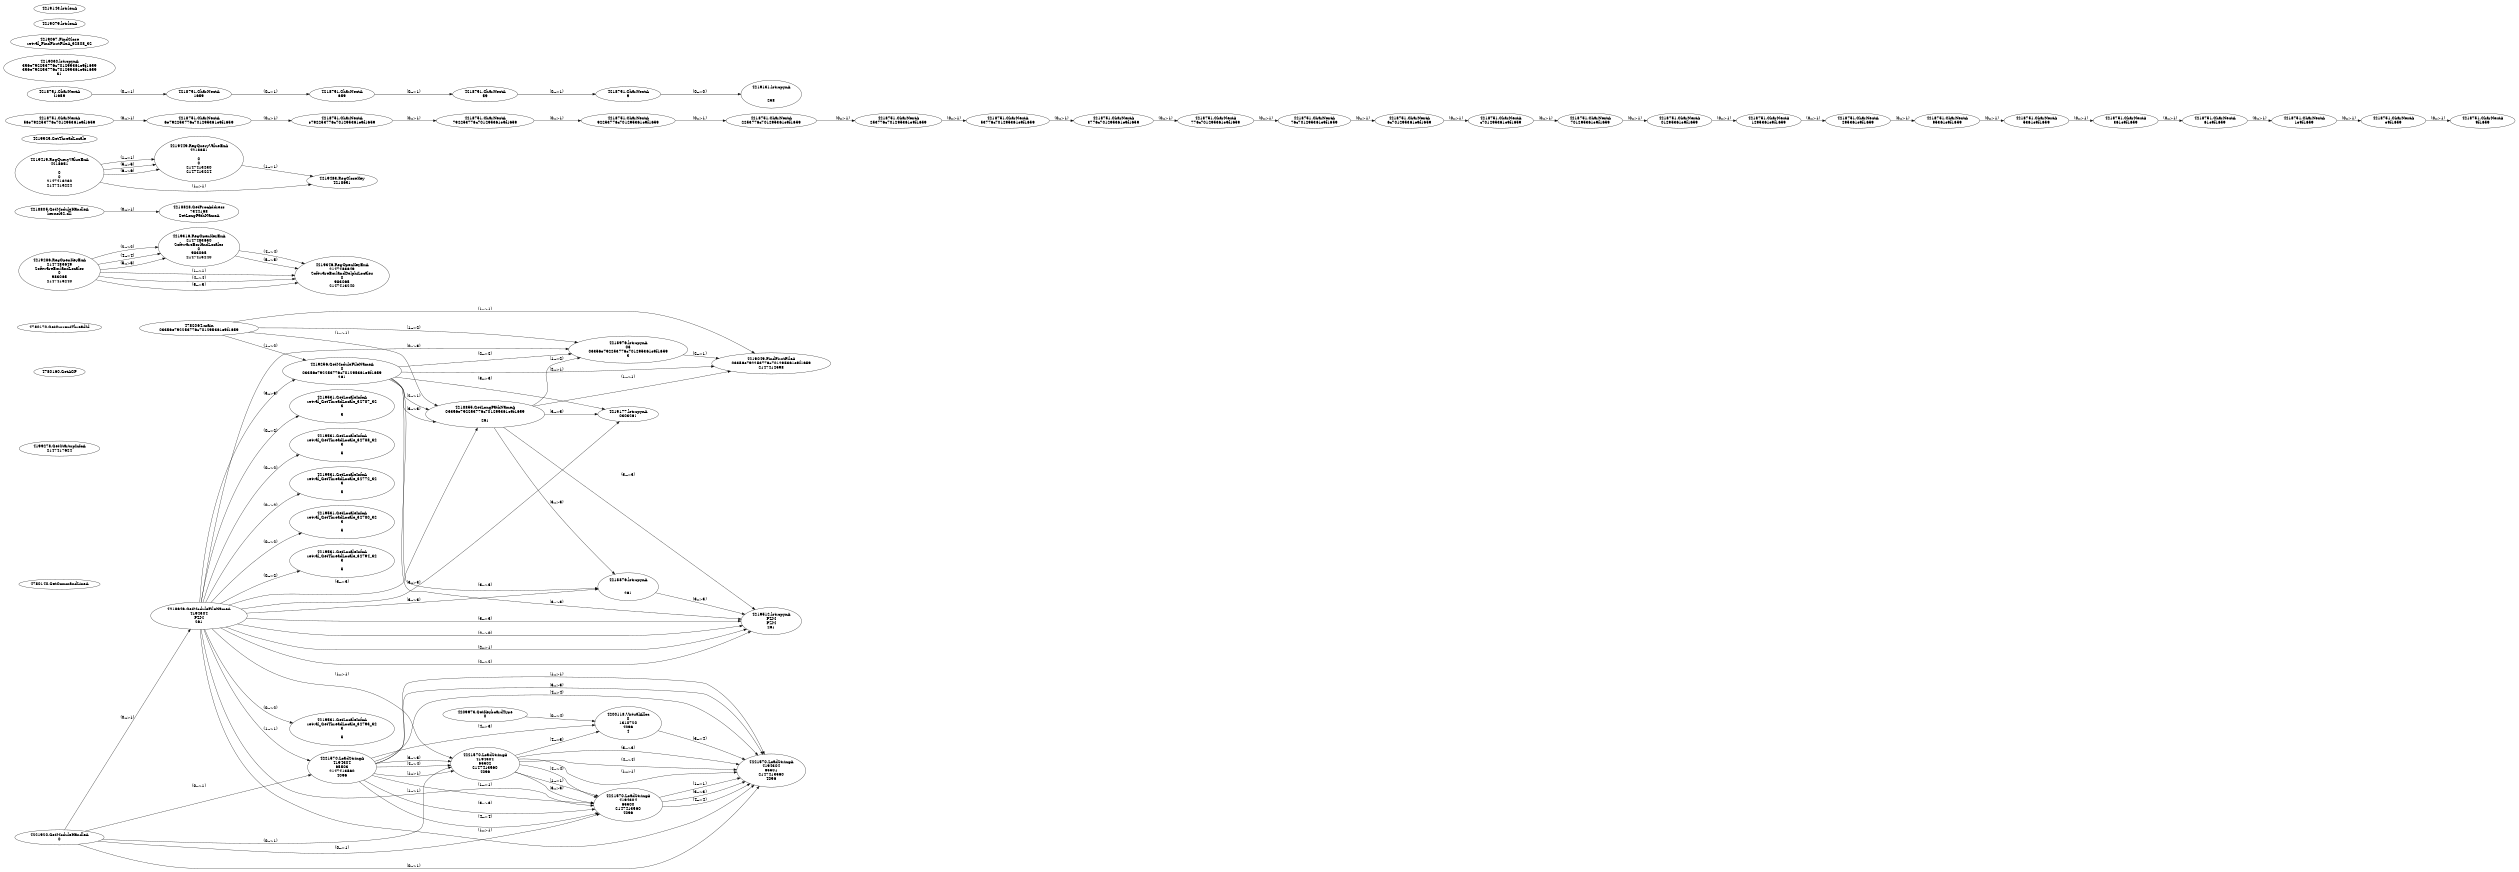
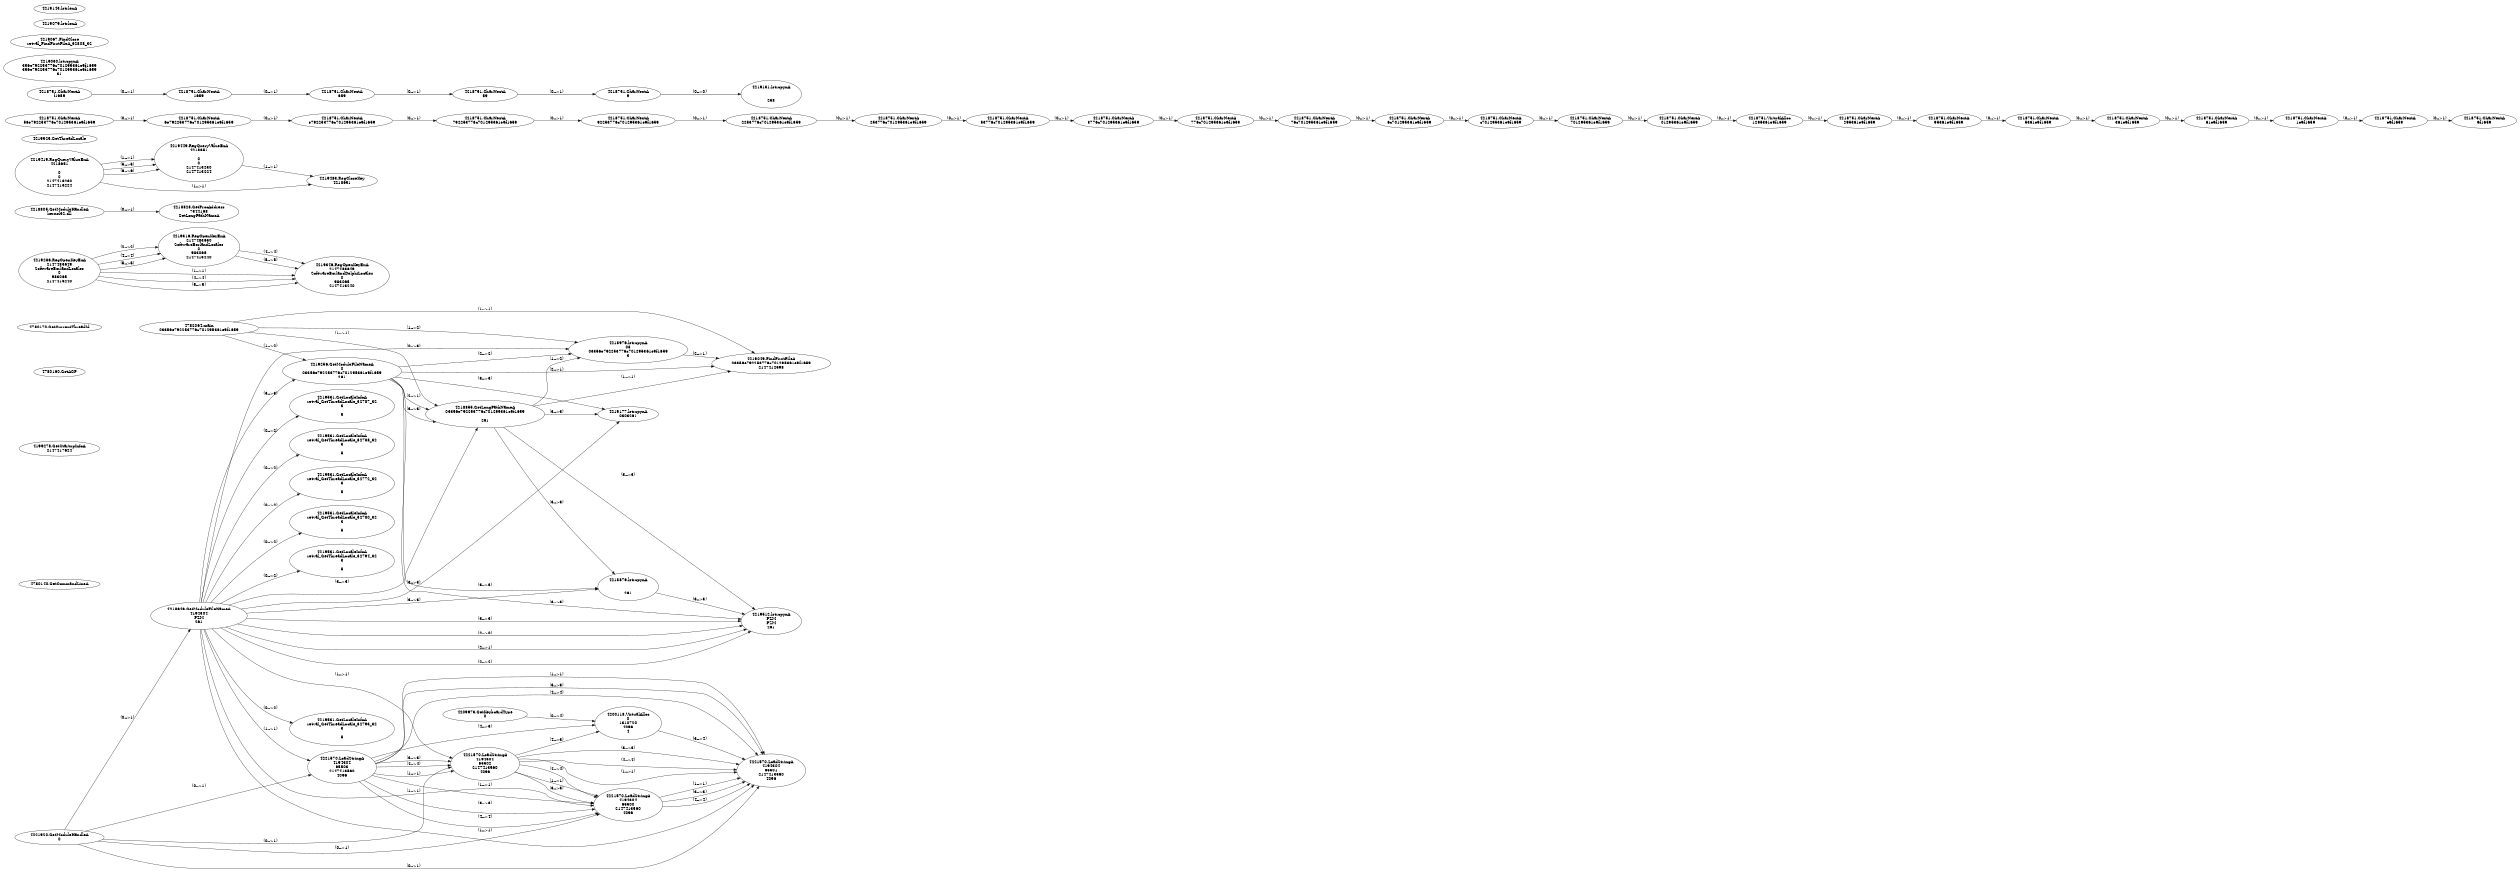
(1769, 121) -> (1770, 121)
